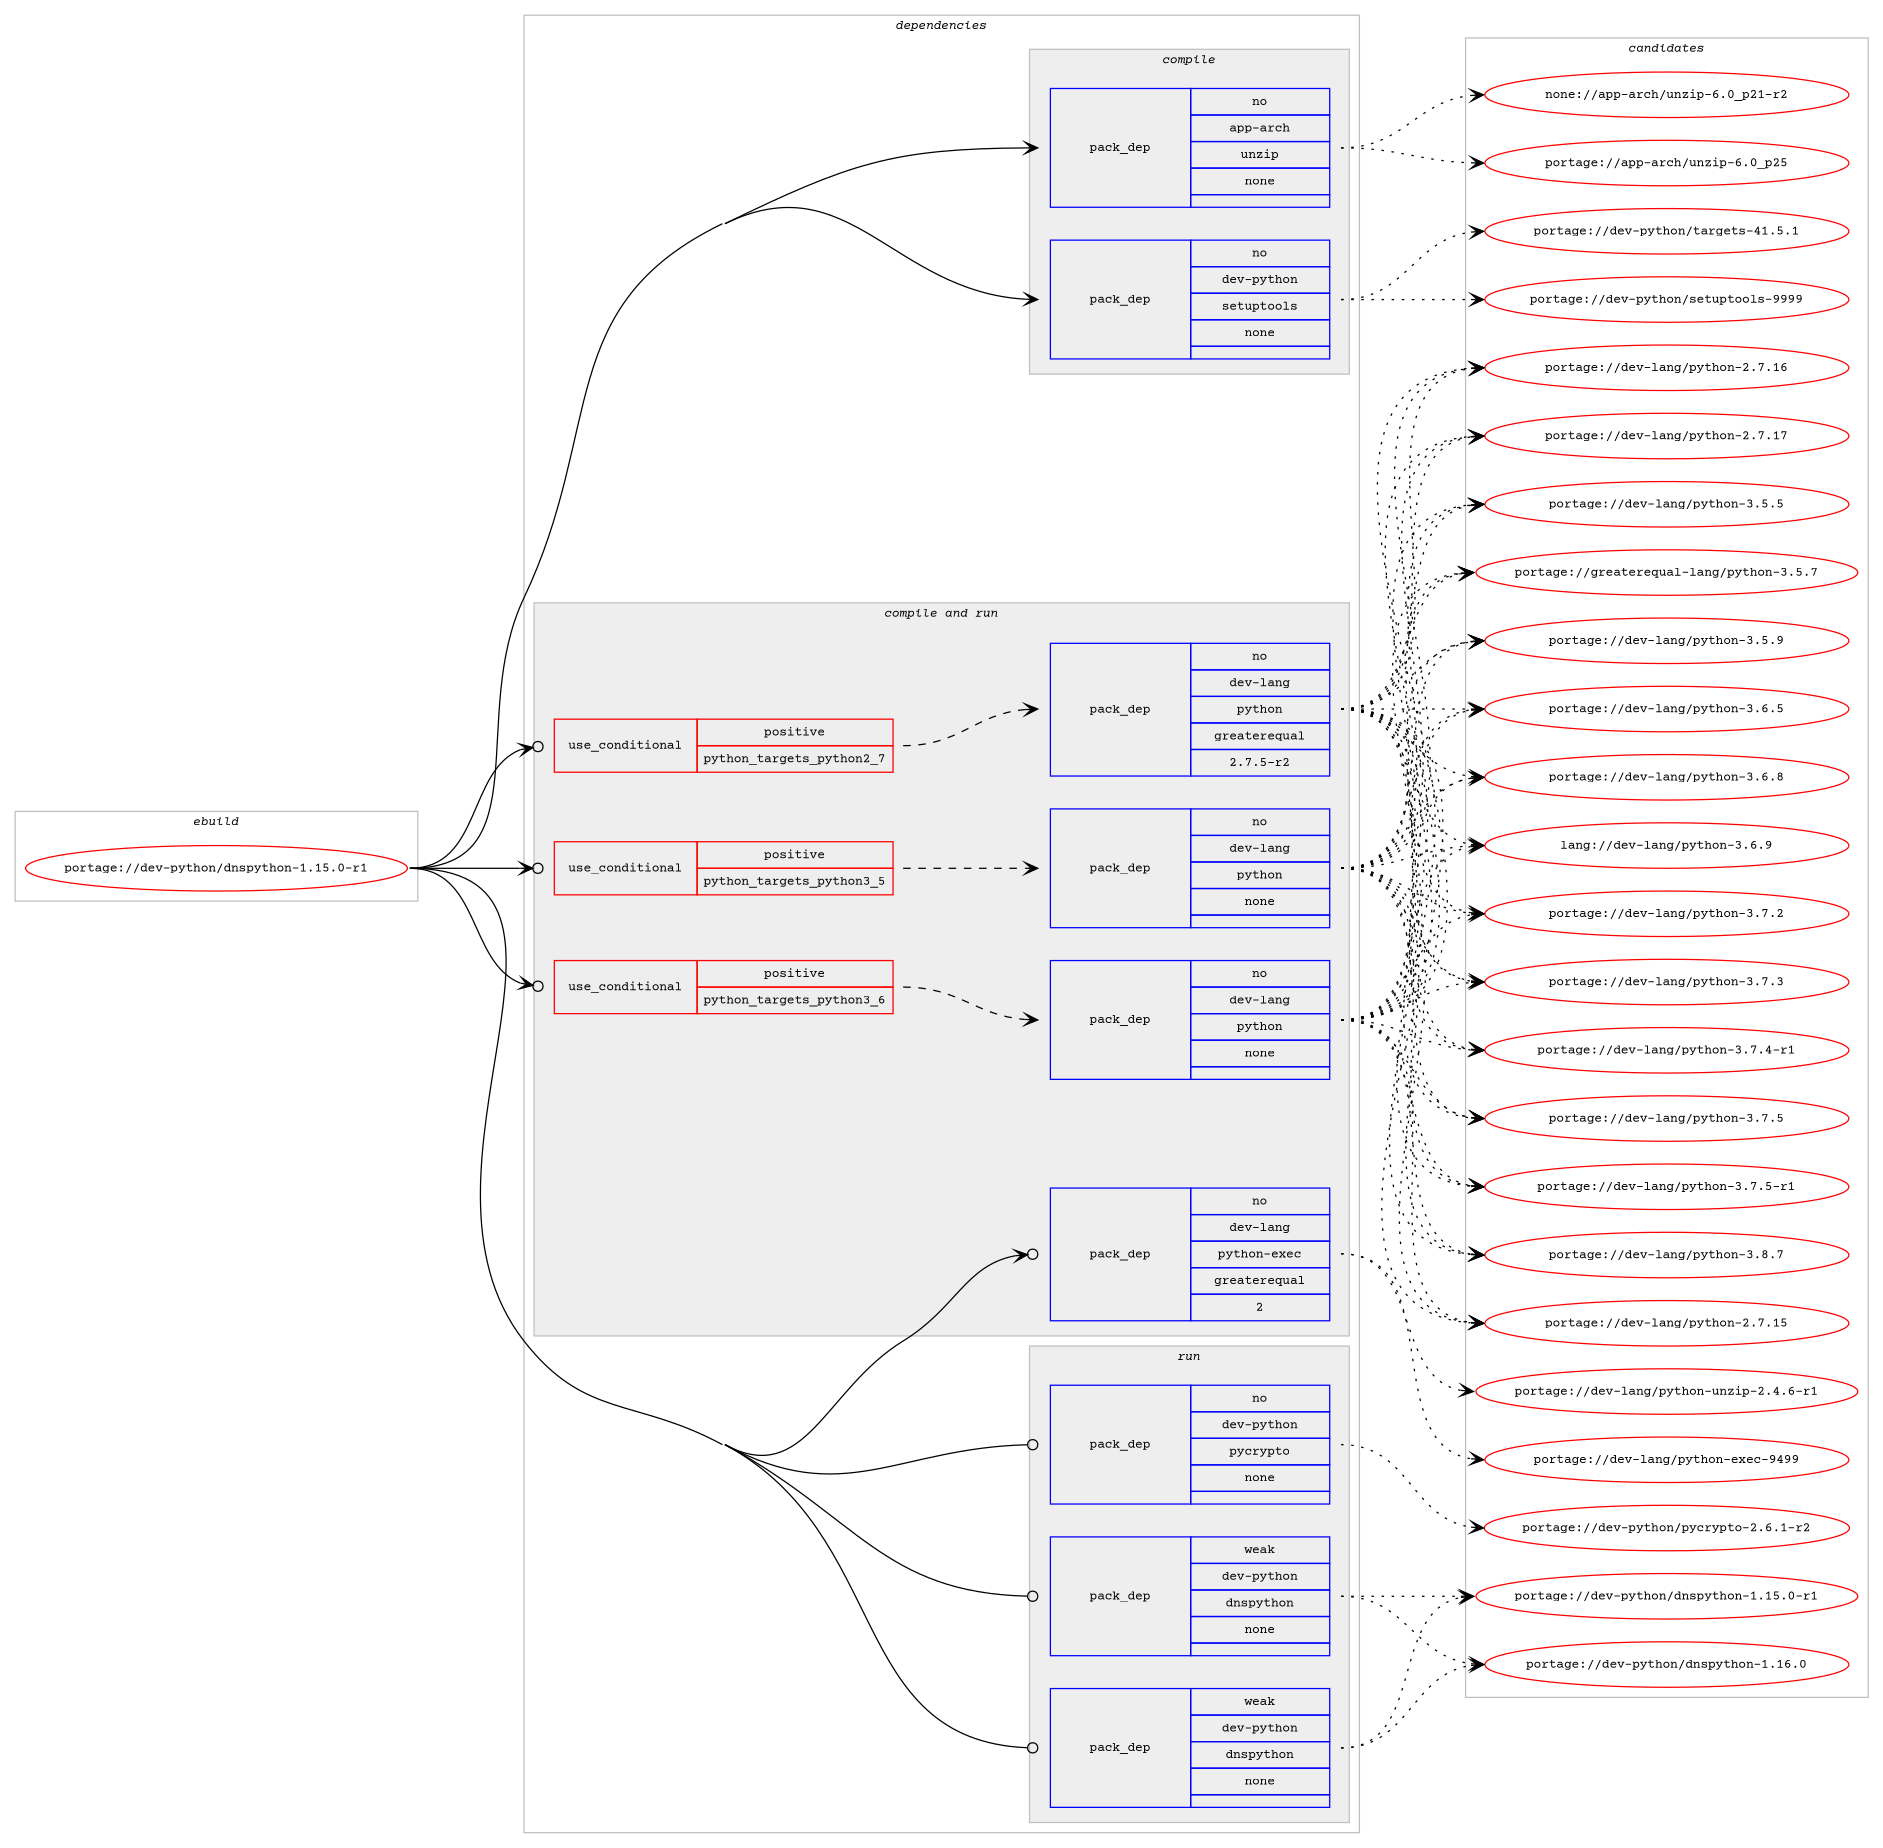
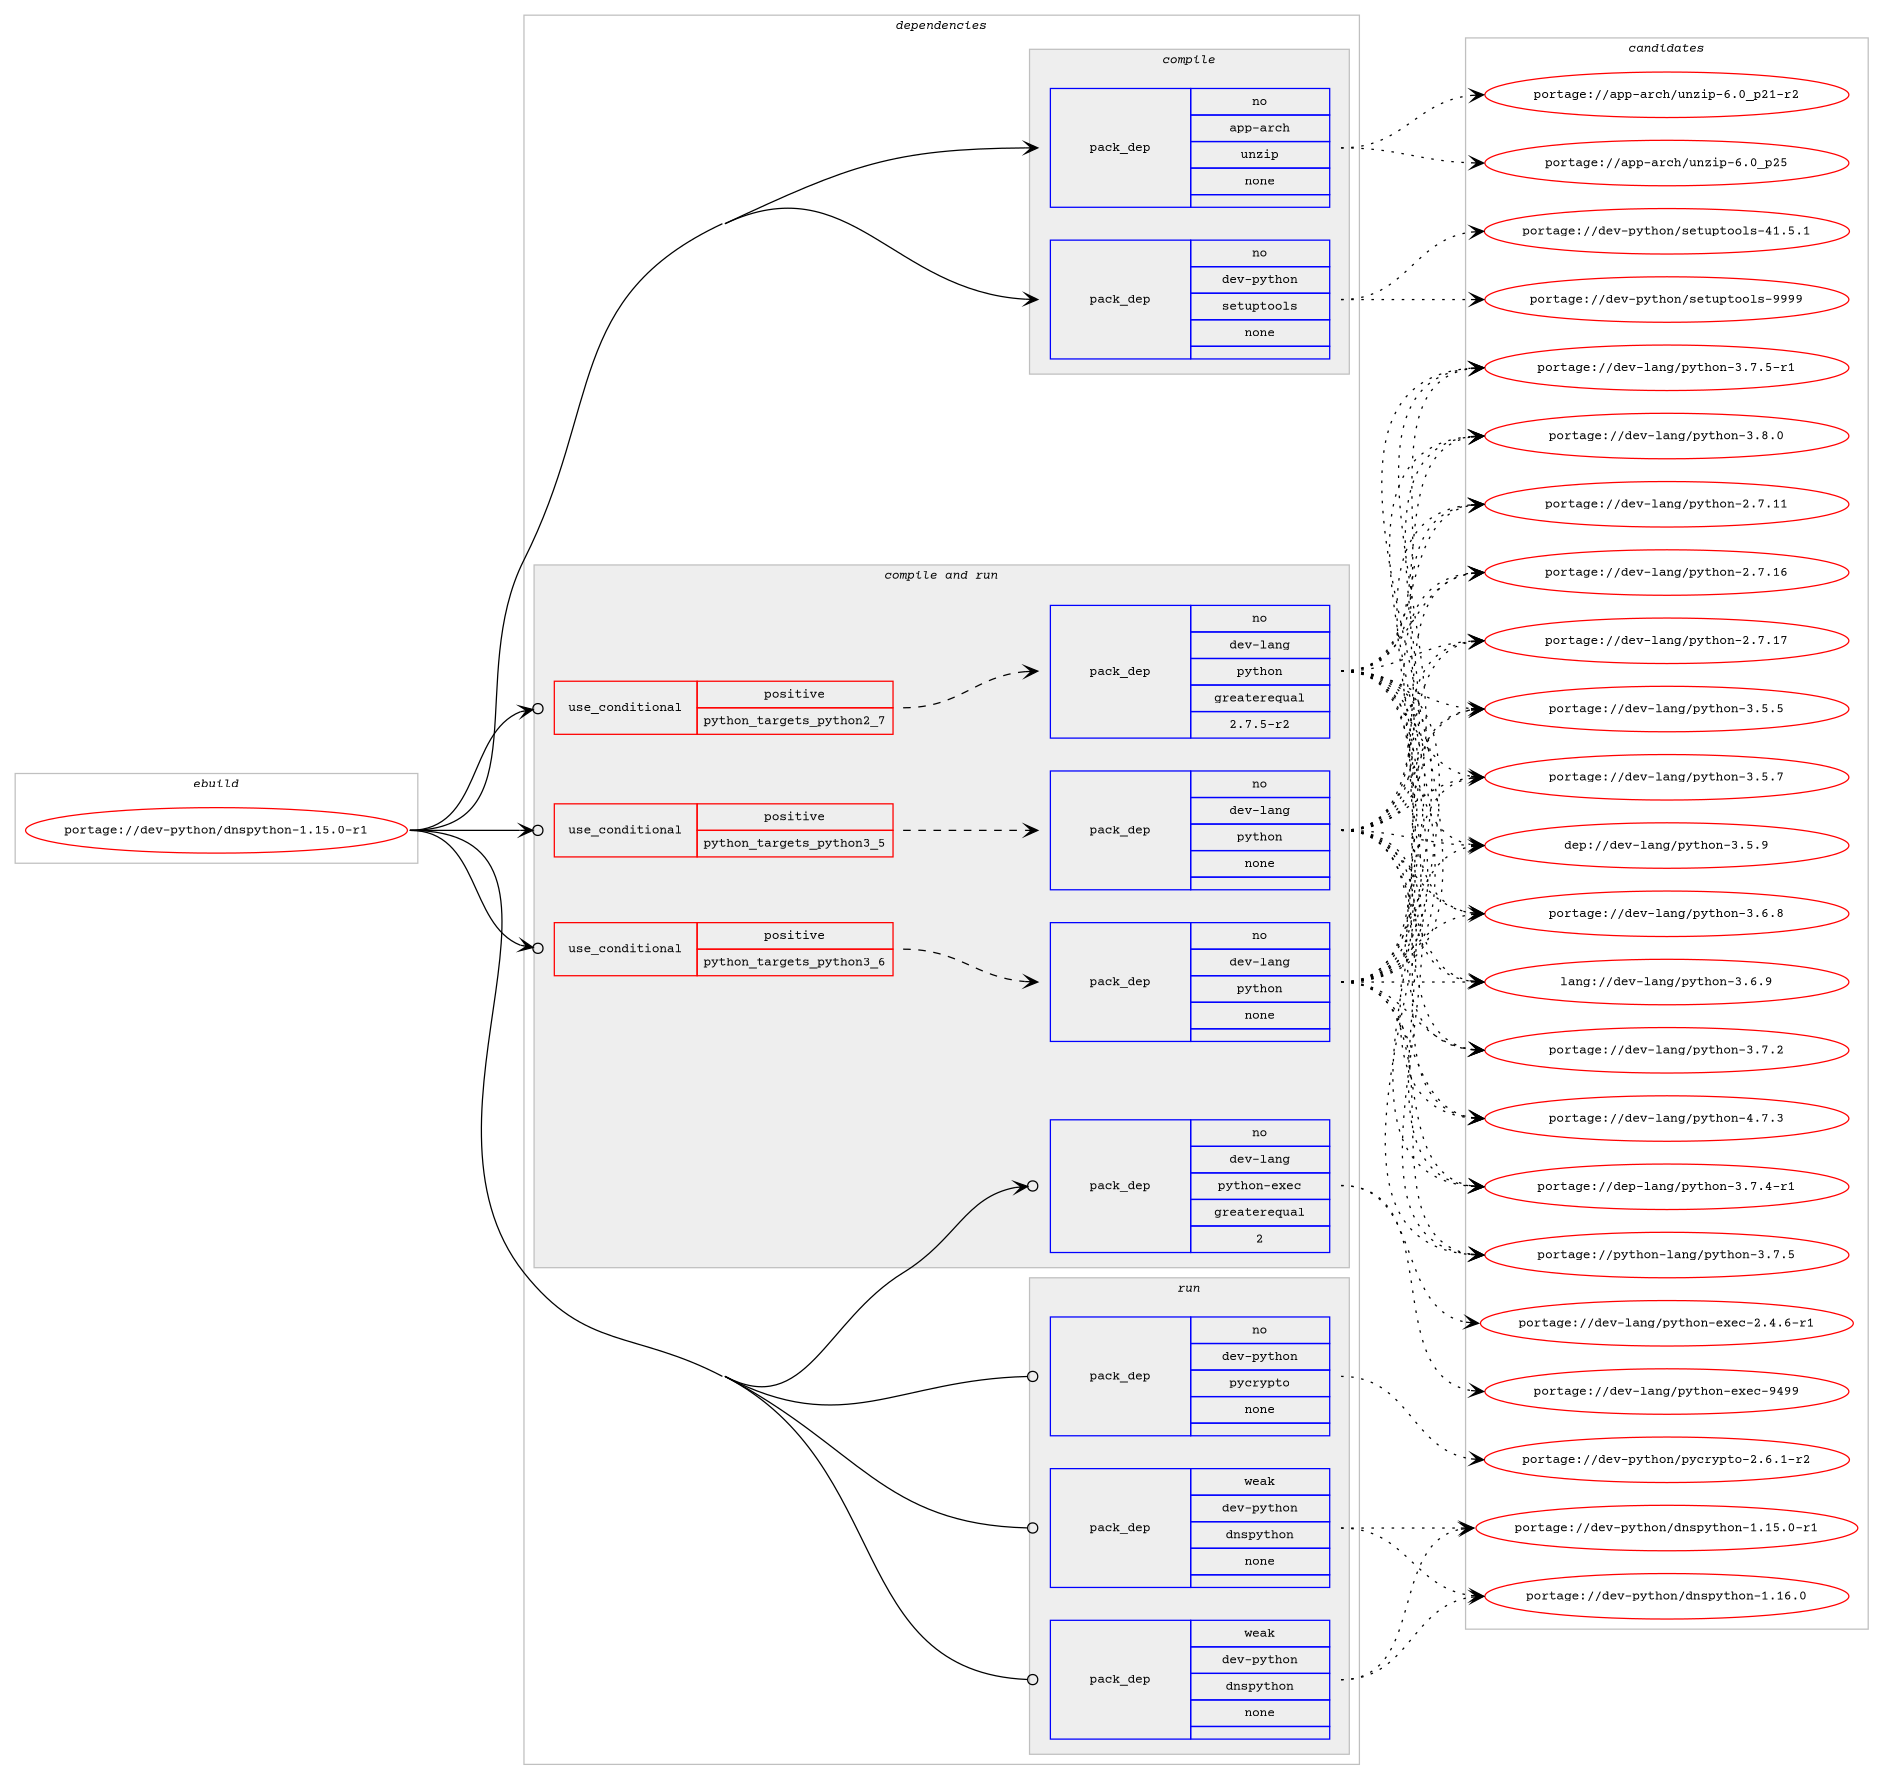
(1667, 95) -> (1667, 95)
(1667, 231) -> (1667, 231)
(1667, 573) -> (1667, 777)
(1667, 641) -> (1667, 846)
(1667, 709) -> none
(1667, 982) -> (1667, 1119)
(1667, 1050) -> (1667, 1187)
(1667, 1119) -> (1667, 1255)
(1667, 1255) -> (1667, 436)
(1667, 1323) -> (1667, 504)
(1667, 1392) -> (1667, 1323)
